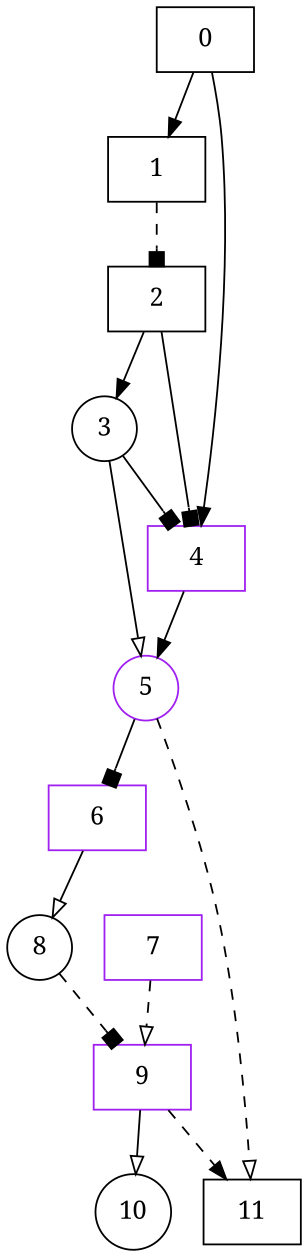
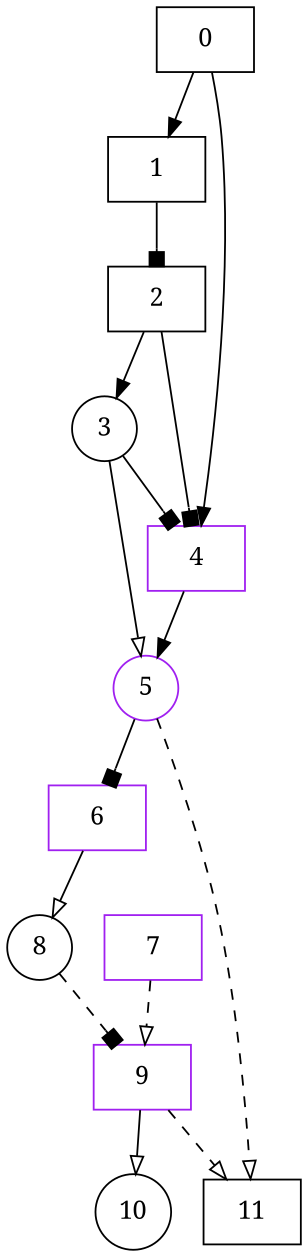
(157, 225) -> (157, 225)
(192, 1138) -> (192, 1138)
